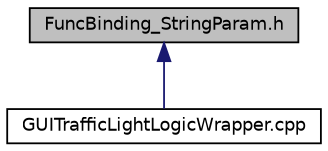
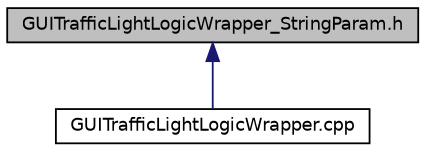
(164, 25) -> (213, 25)
